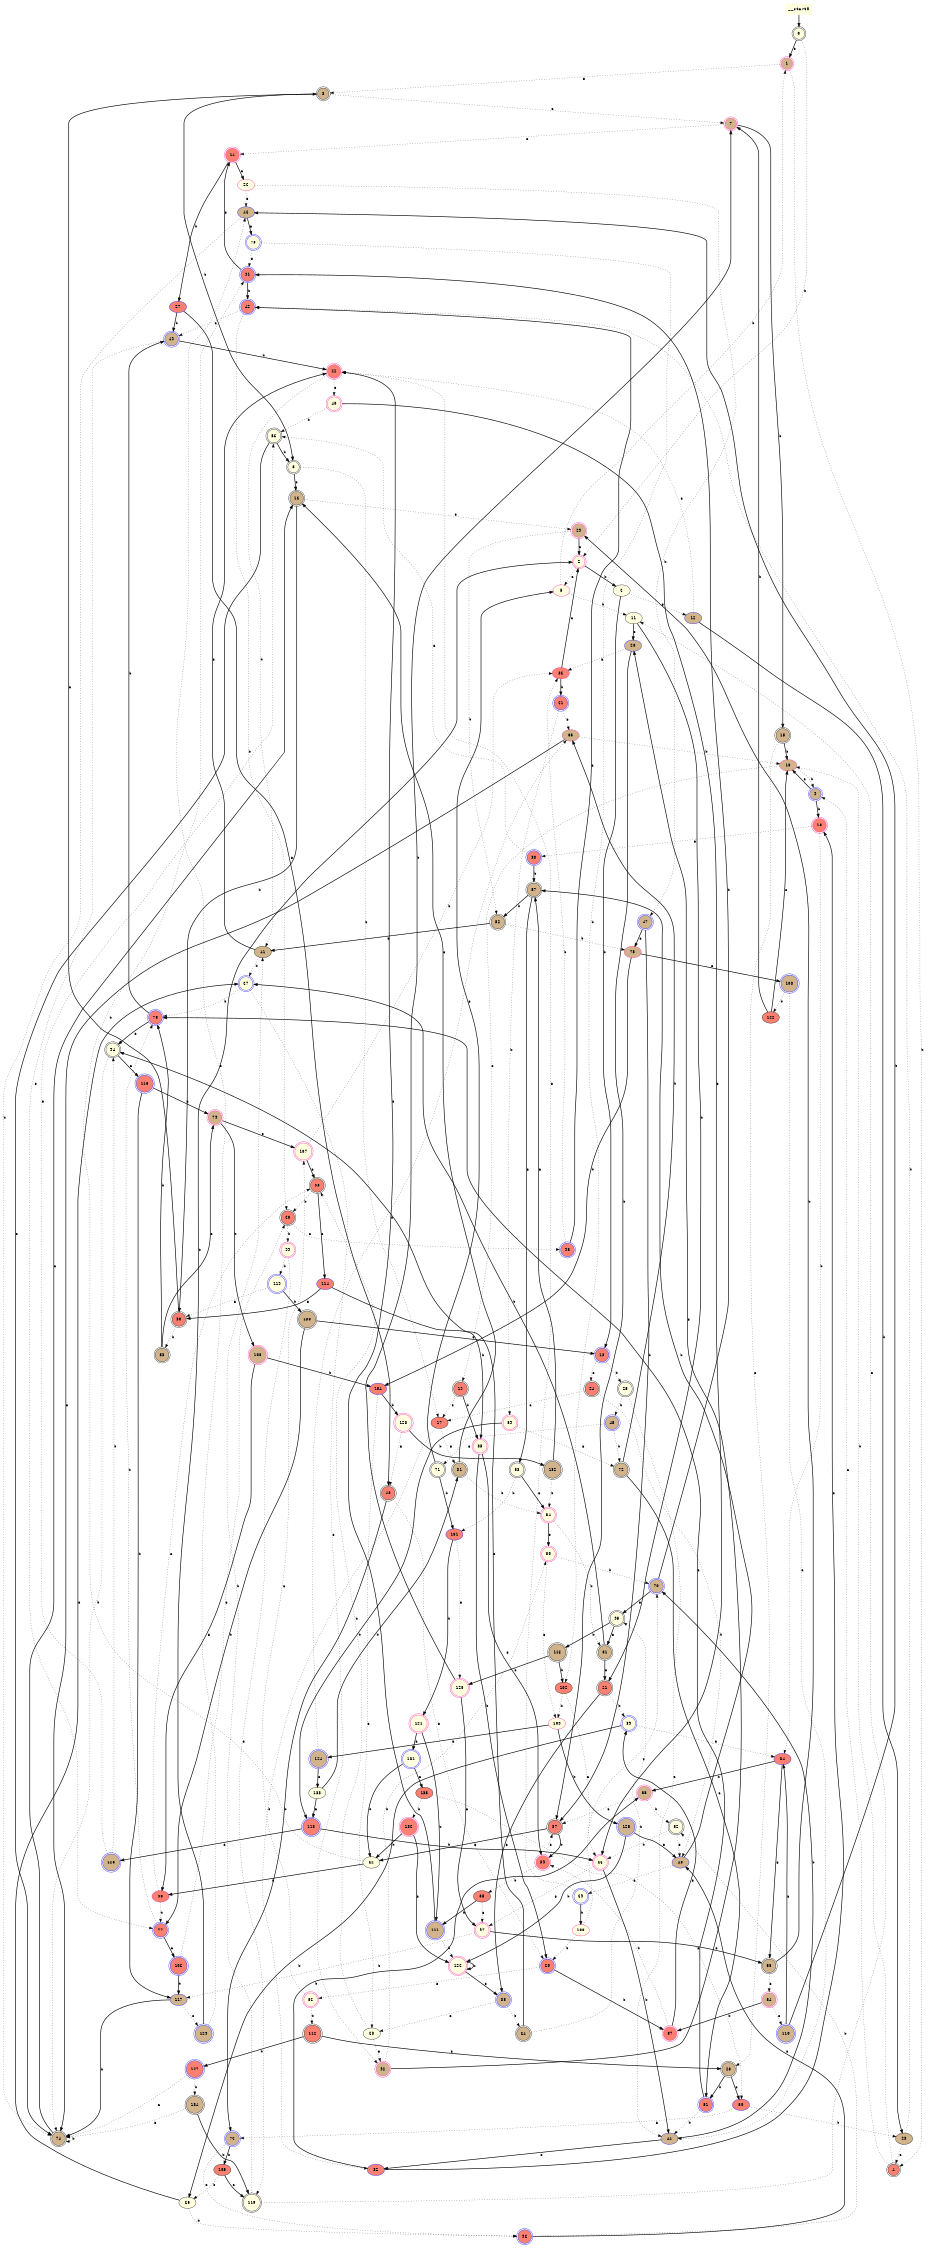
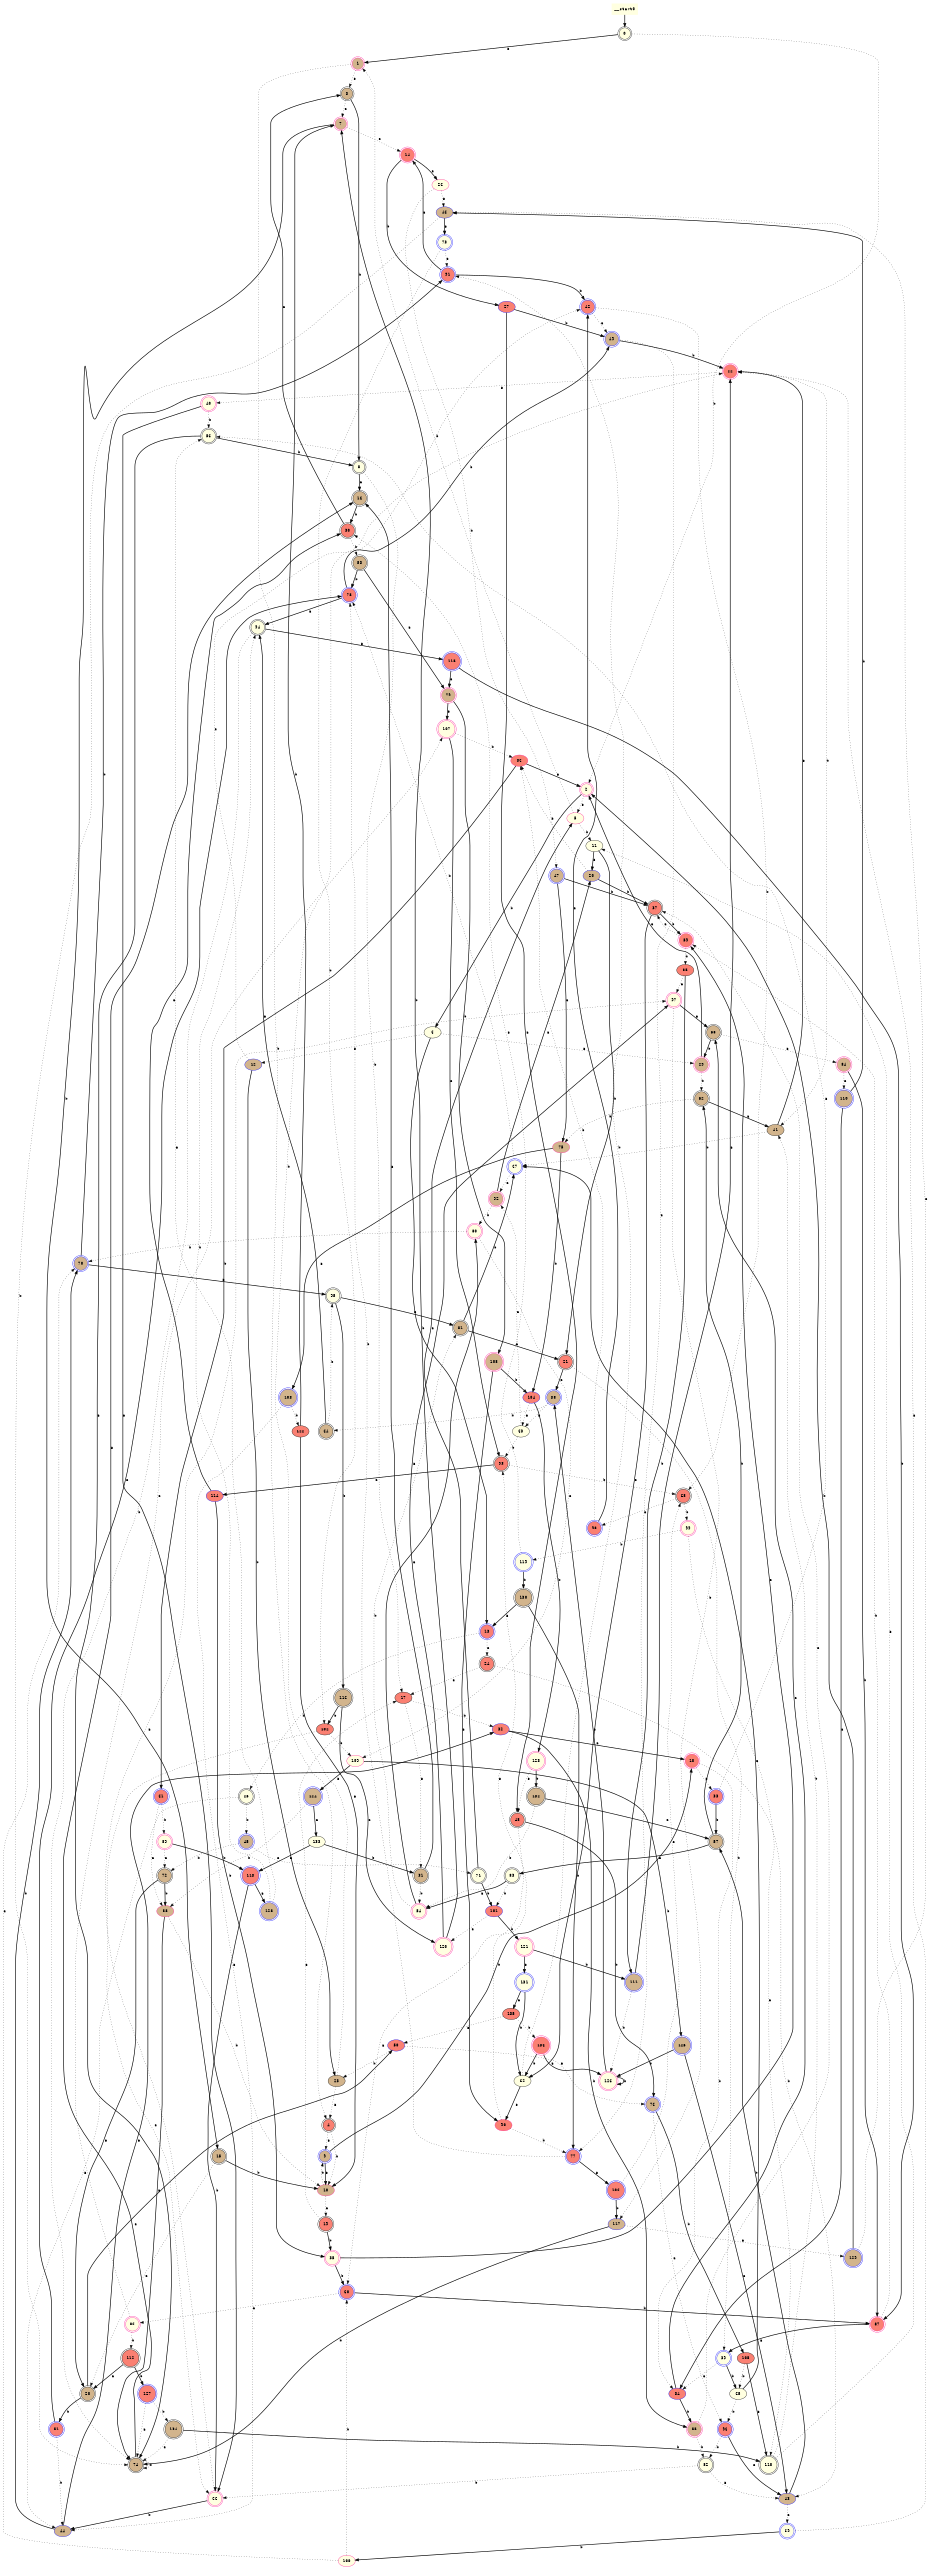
(436, 514) -> (559, 1048)
(138, 1556) -> (901, 1390)
(705, 1764) -> (108, 2128)
